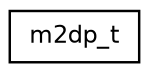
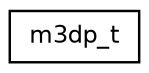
(74, 37) -> (74, 37)
